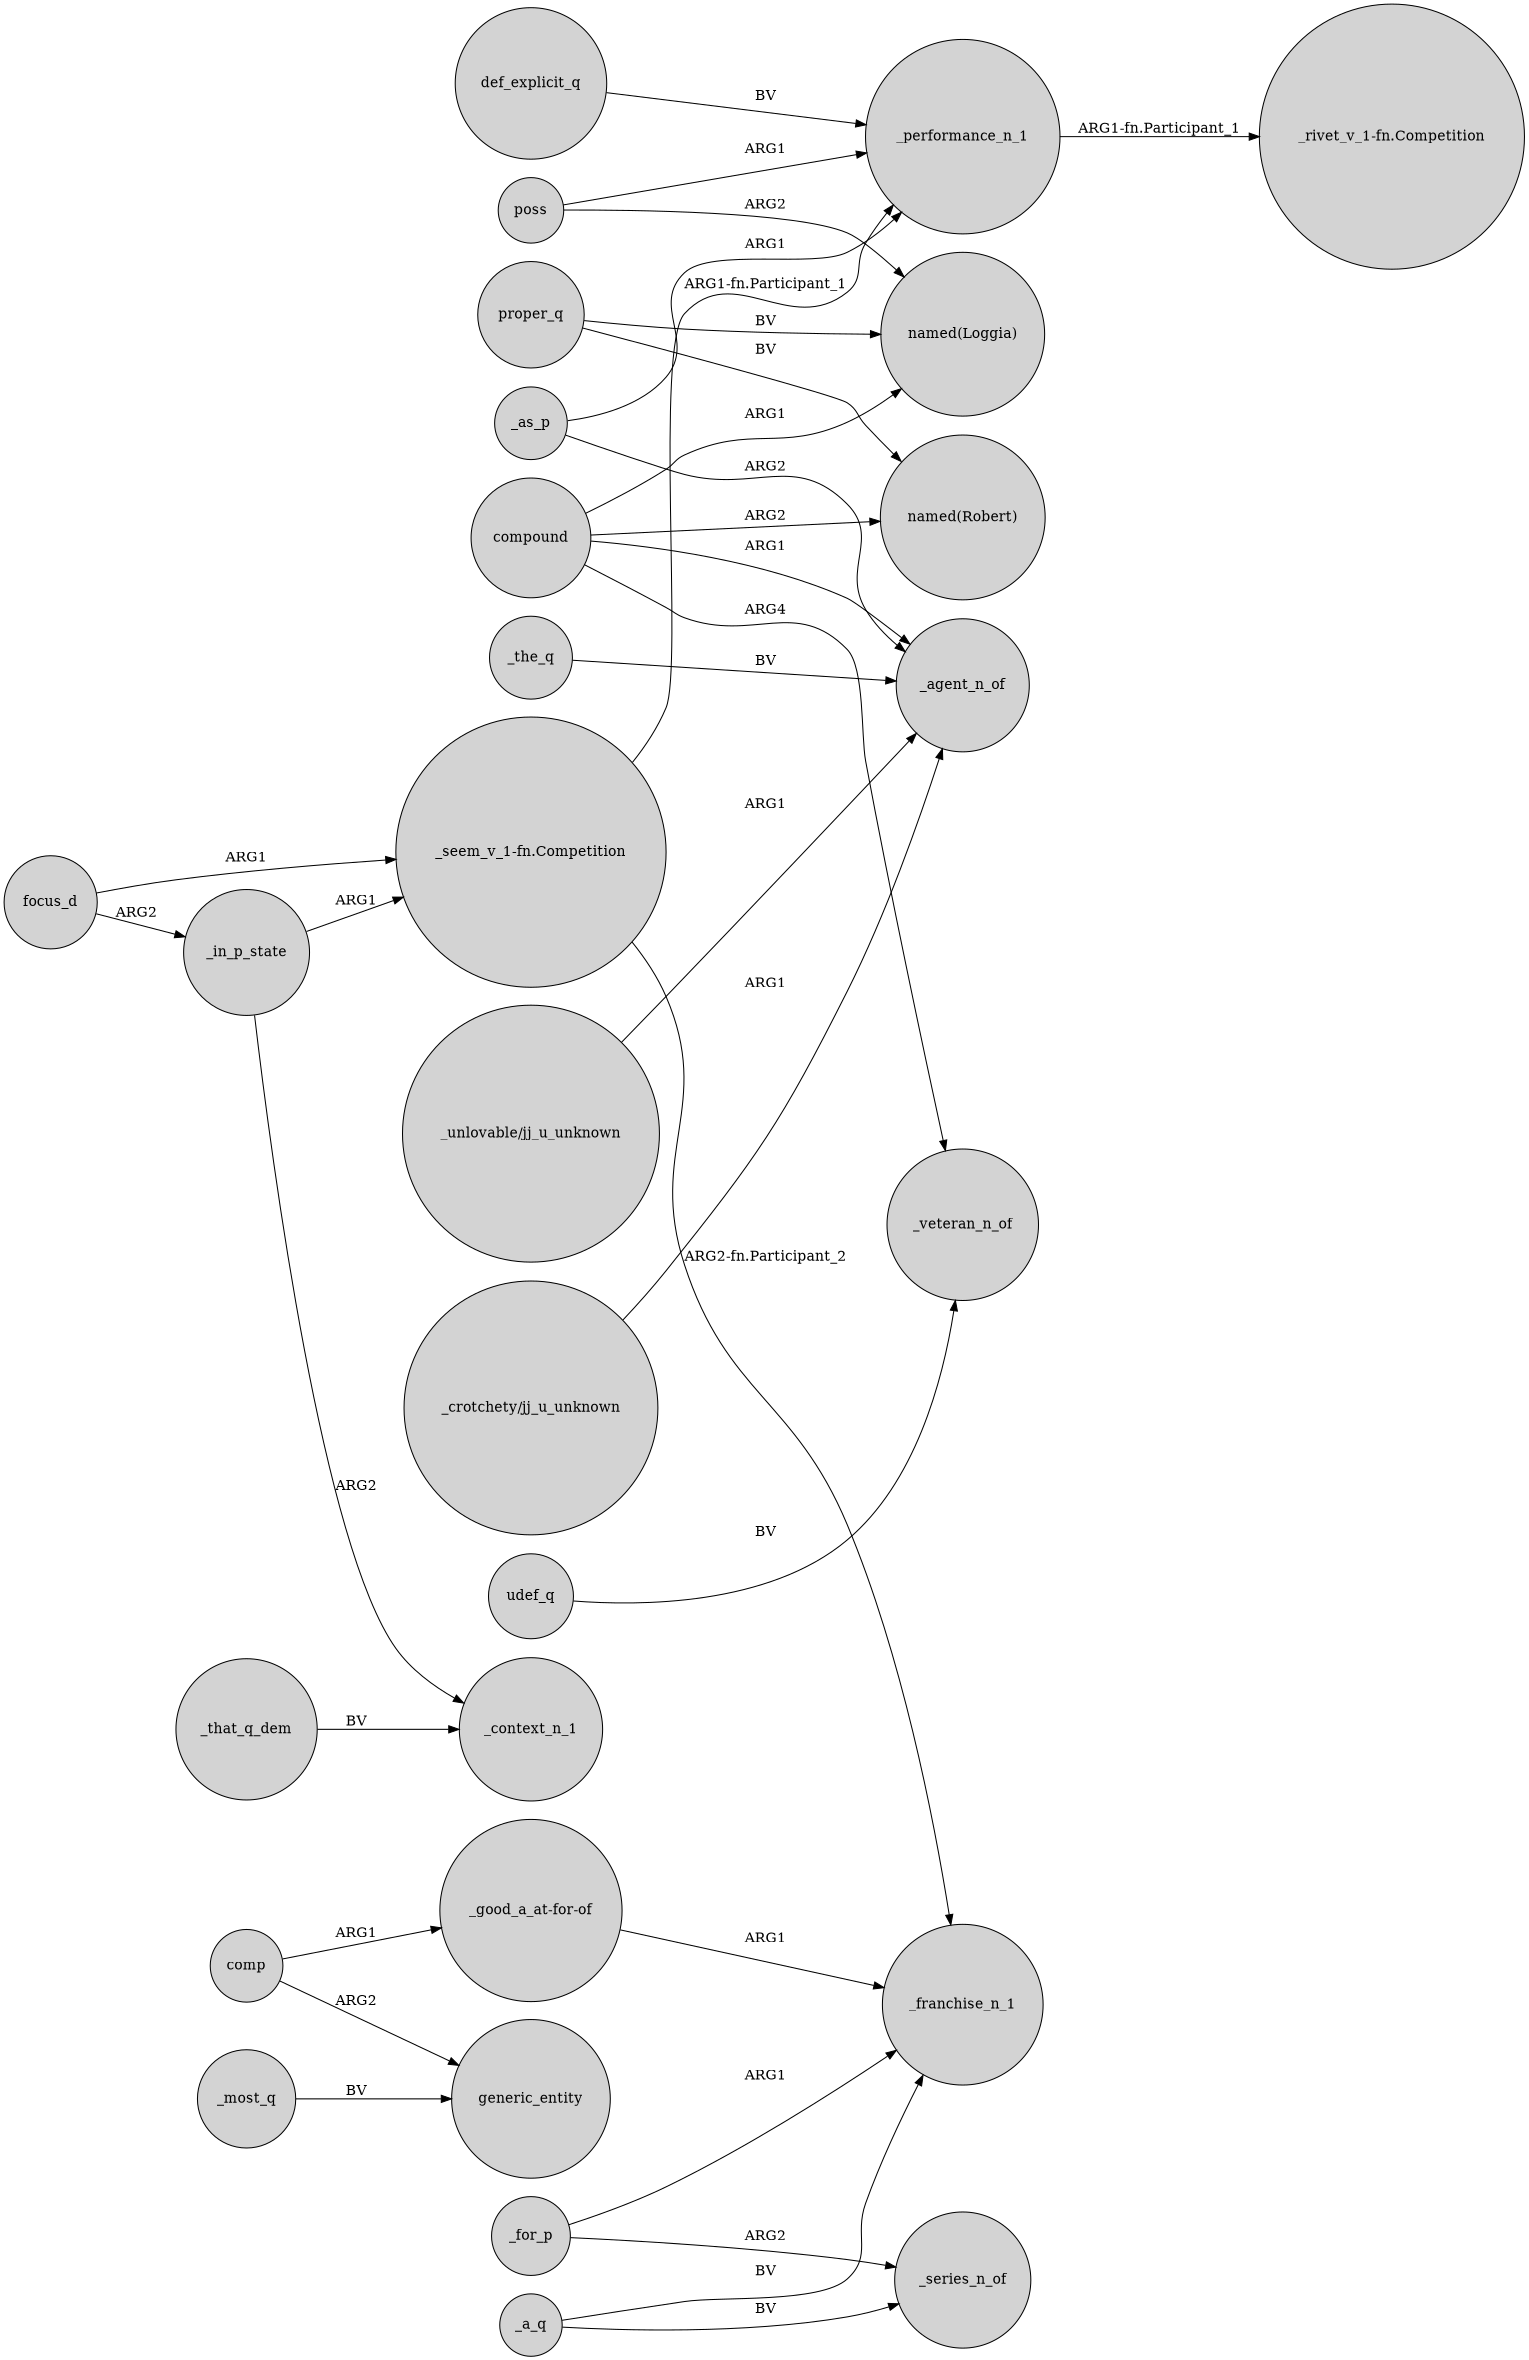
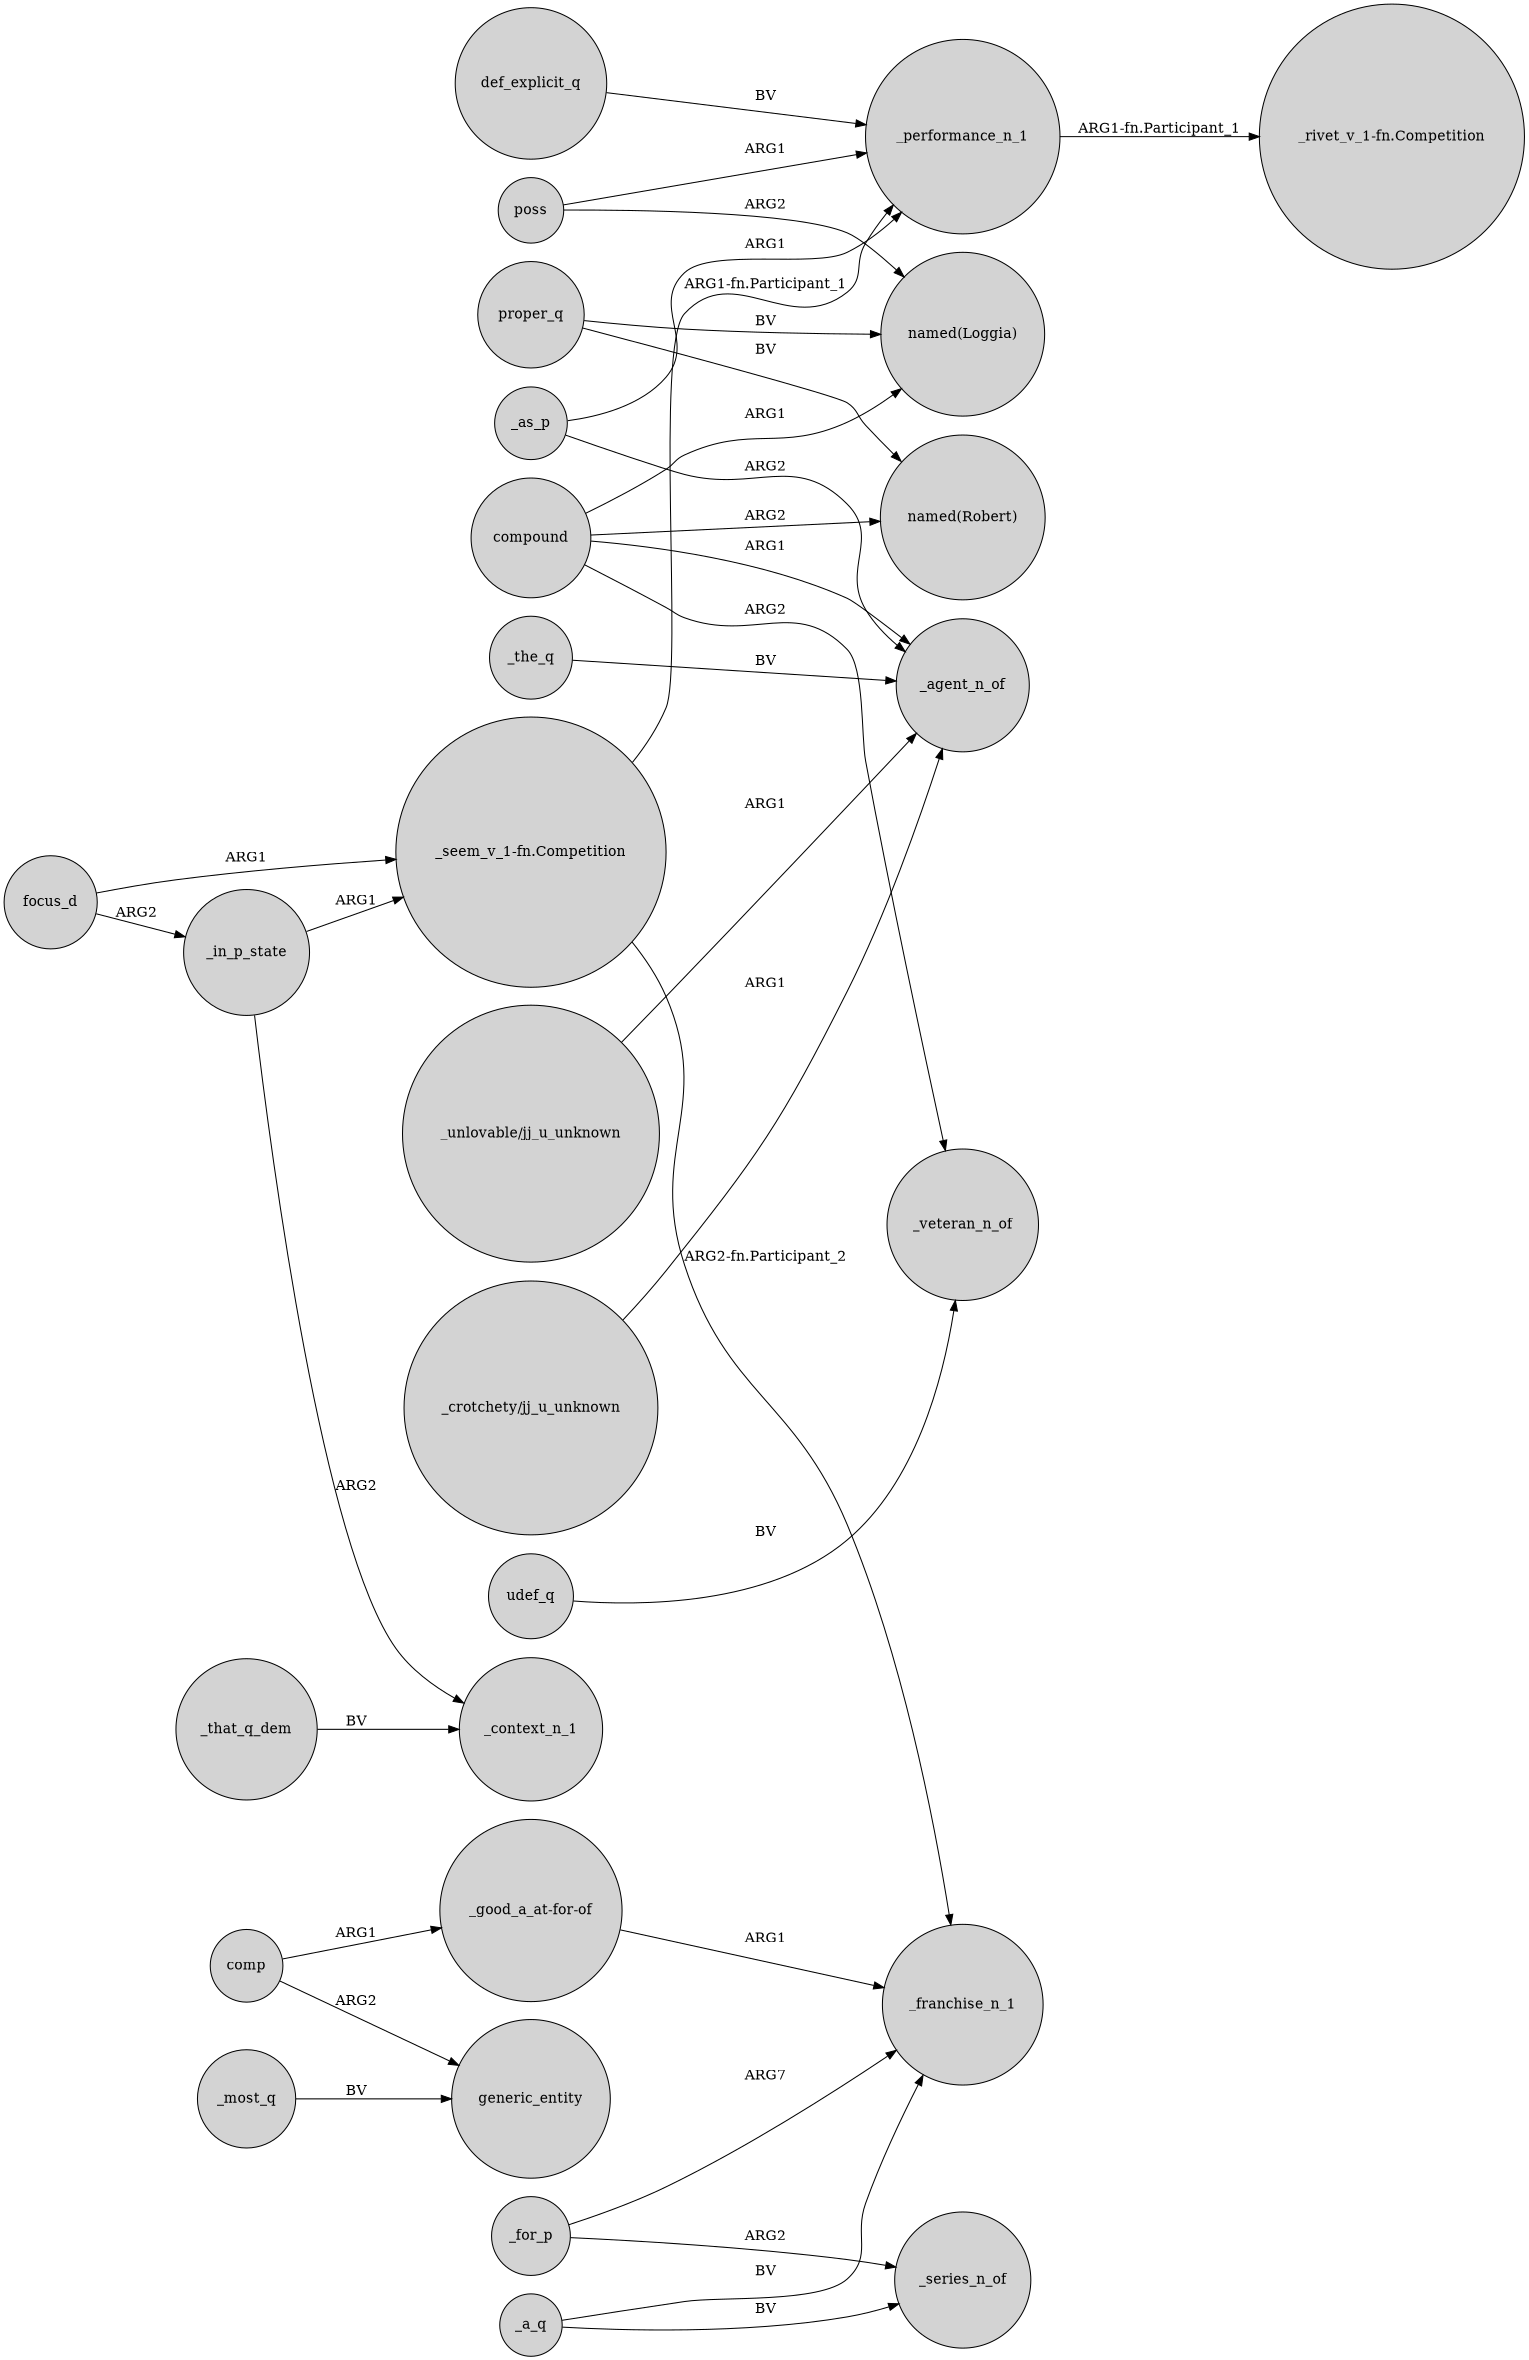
(766, 610) -> (766, 610)
(766, 2076) -> (766, 2076)
